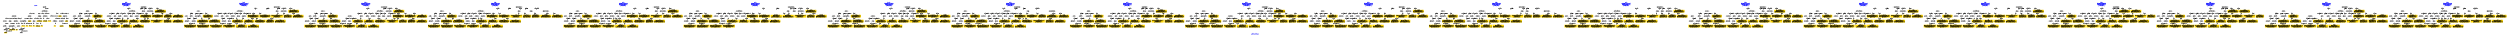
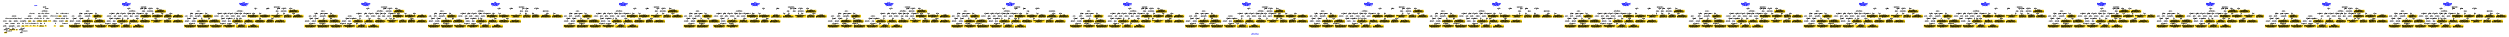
none -> (23, 26)
